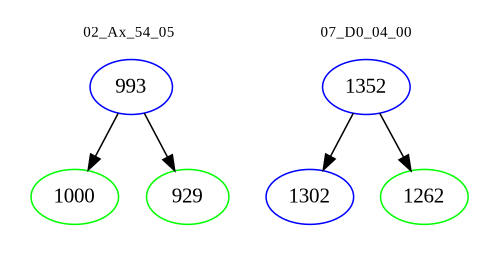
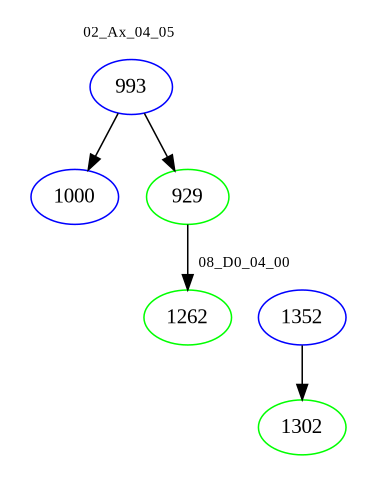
(130, 33) -> (130, 33)
(367, 33) -> (245, 263)
(392, 135) -> (188, 258)
(75, 197) -> (75, 197)
(310, 197) -> (302, 427)
